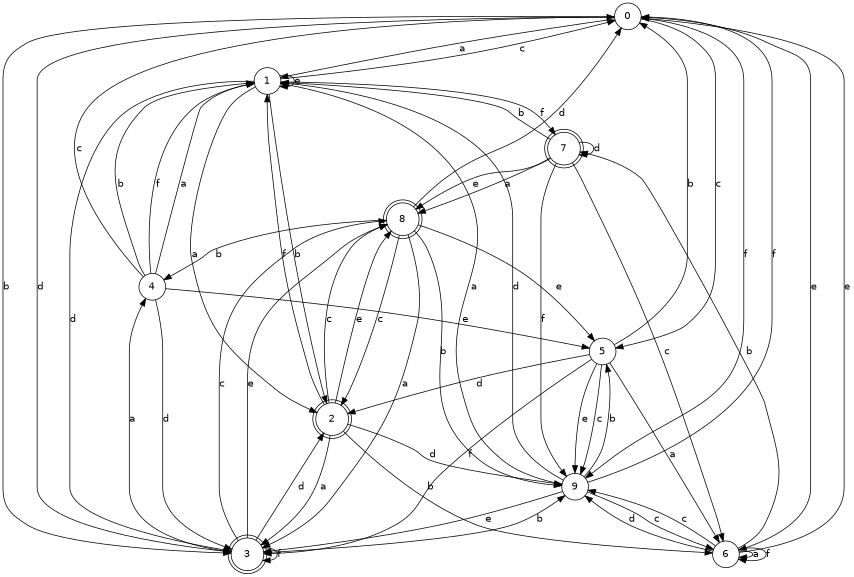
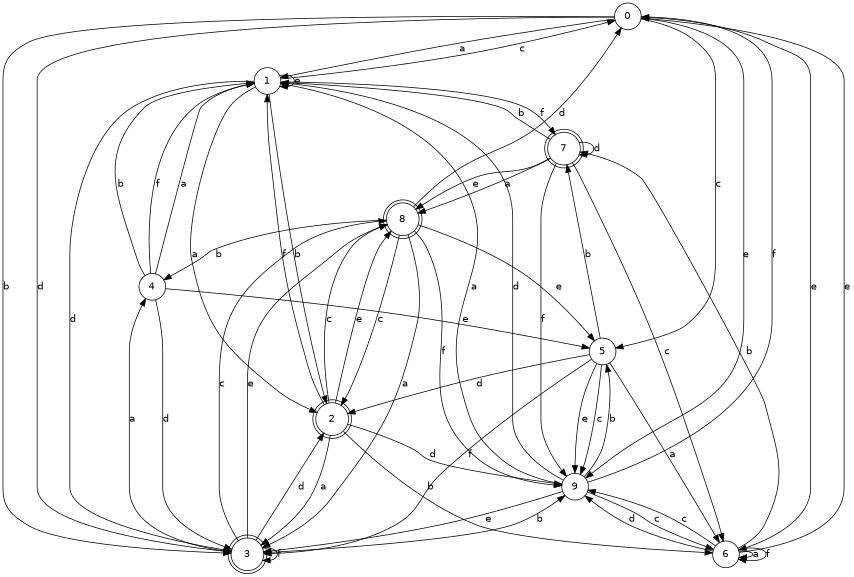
(245, 45) -> none
(687, 193) -> (584, 255)
(746, 254) -> (746, 254)
(444, 351) -> (444, 351)
